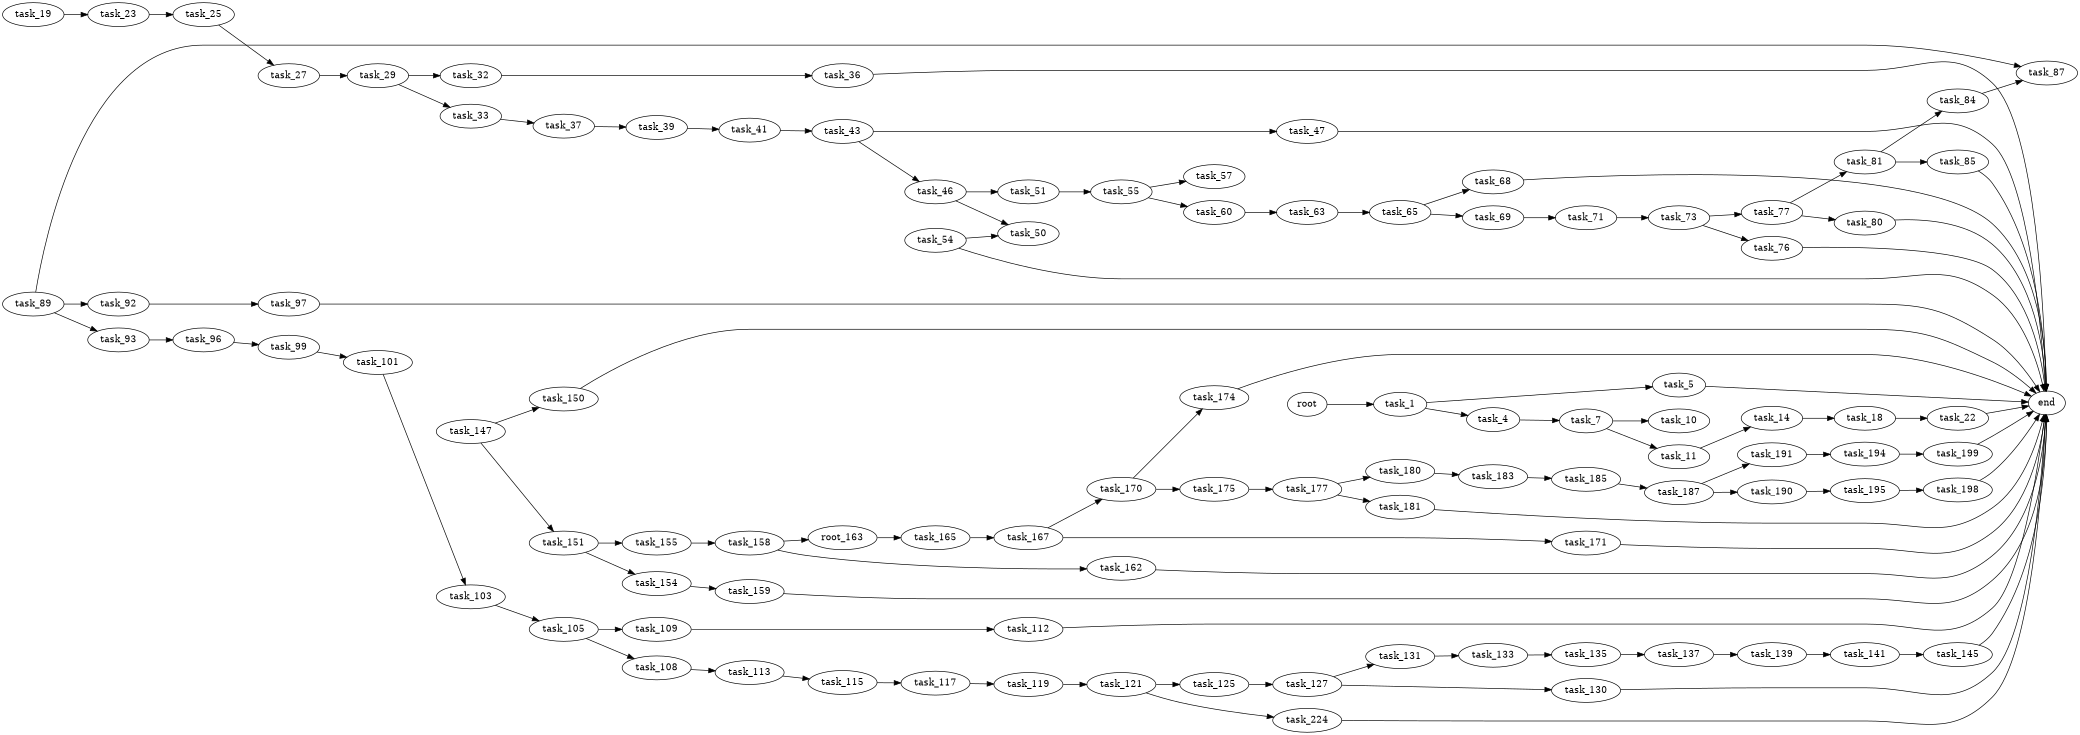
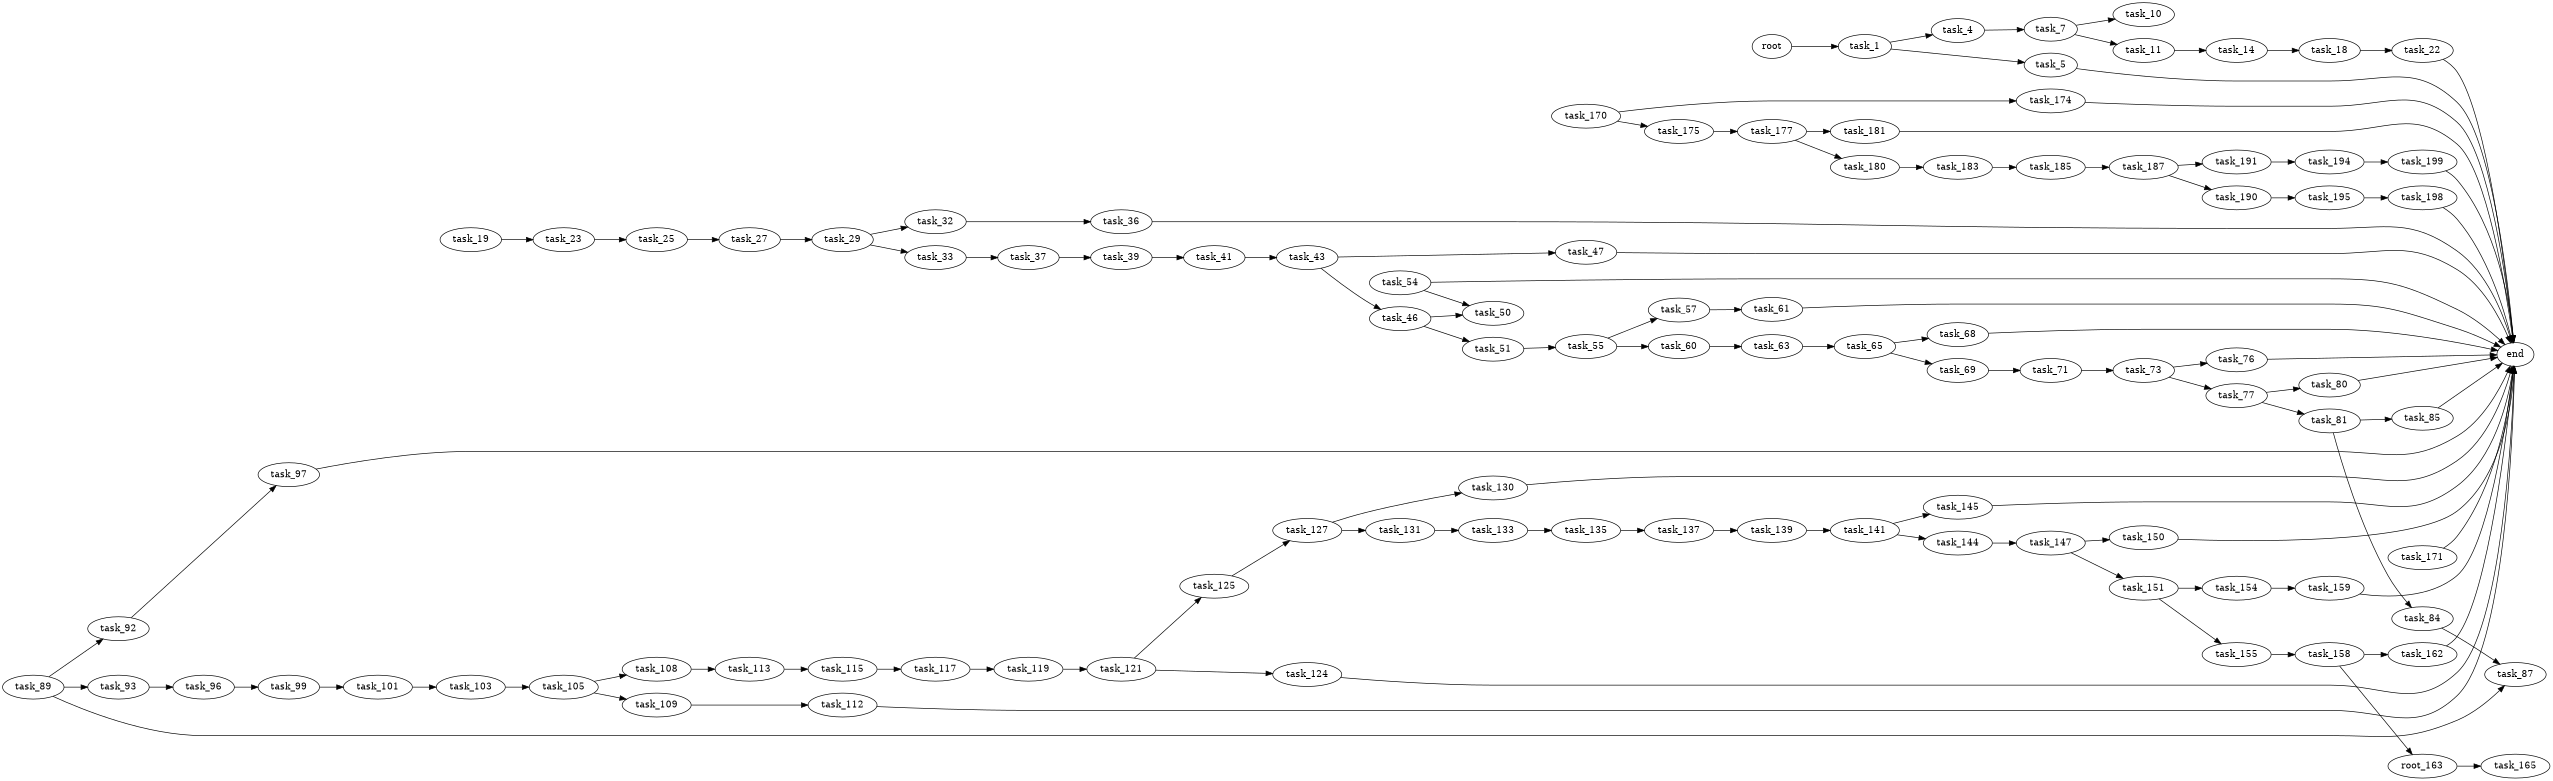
none -> (1772, 309)
(1028, 538) -> none
none -> (1958, 543)
(1307, 720) -> (1307, 675)
